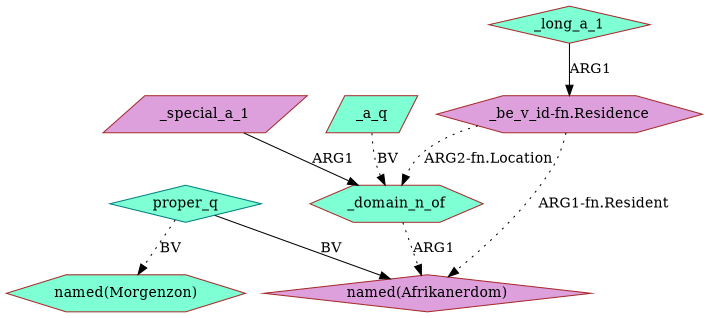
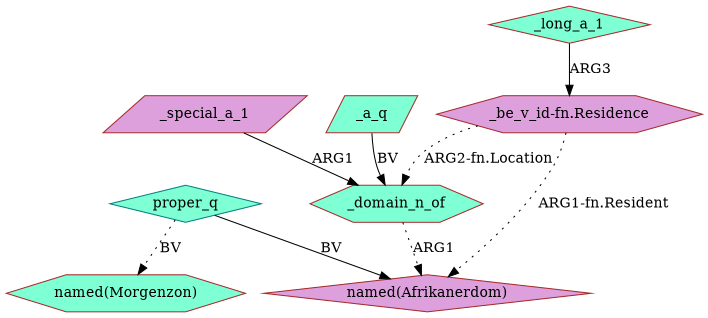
(591, 69) -> (591, 69)
(374, 155) -> (374, 155)
